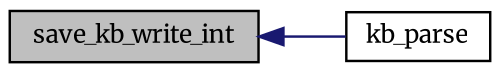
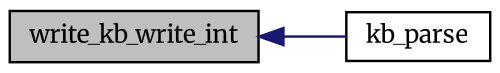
(134, 37) -> (134, 37)
